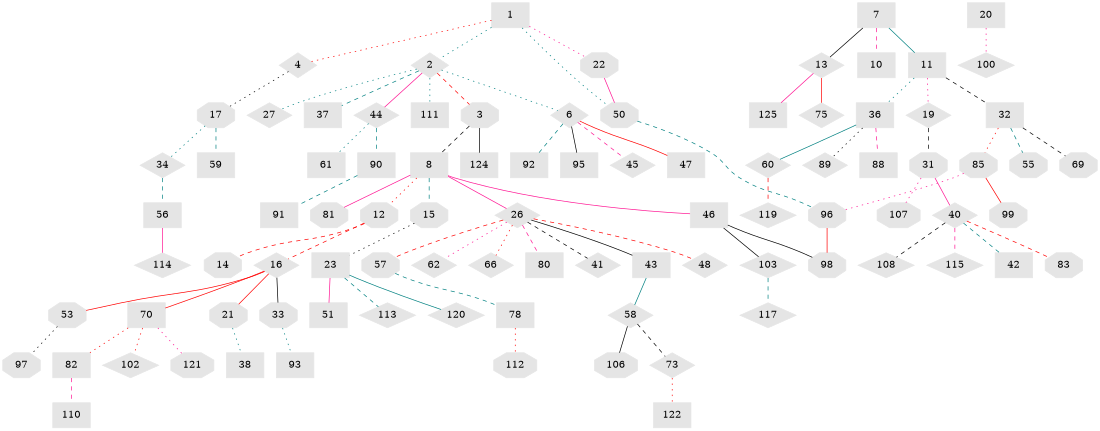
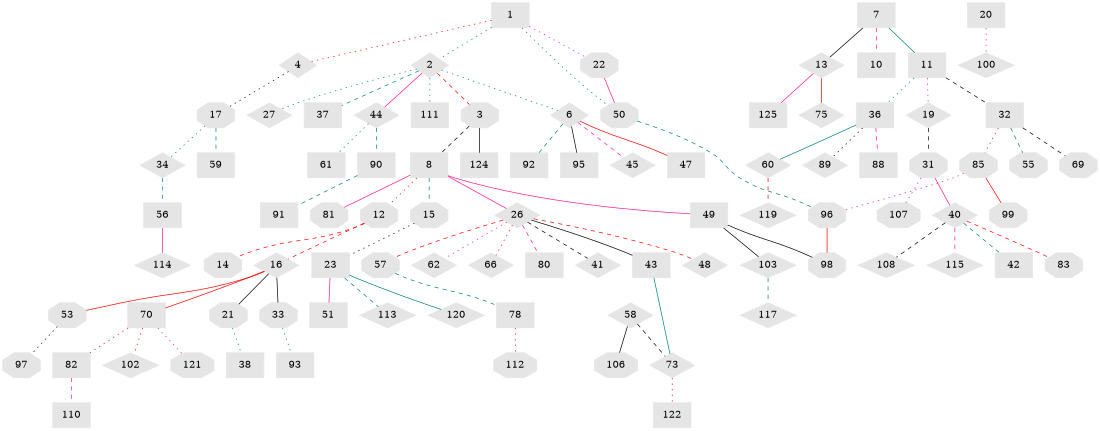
(709, 215) -> (709, 215)
(254, 289) -> (254, 289)
(640, 291) -> (662, 316)
